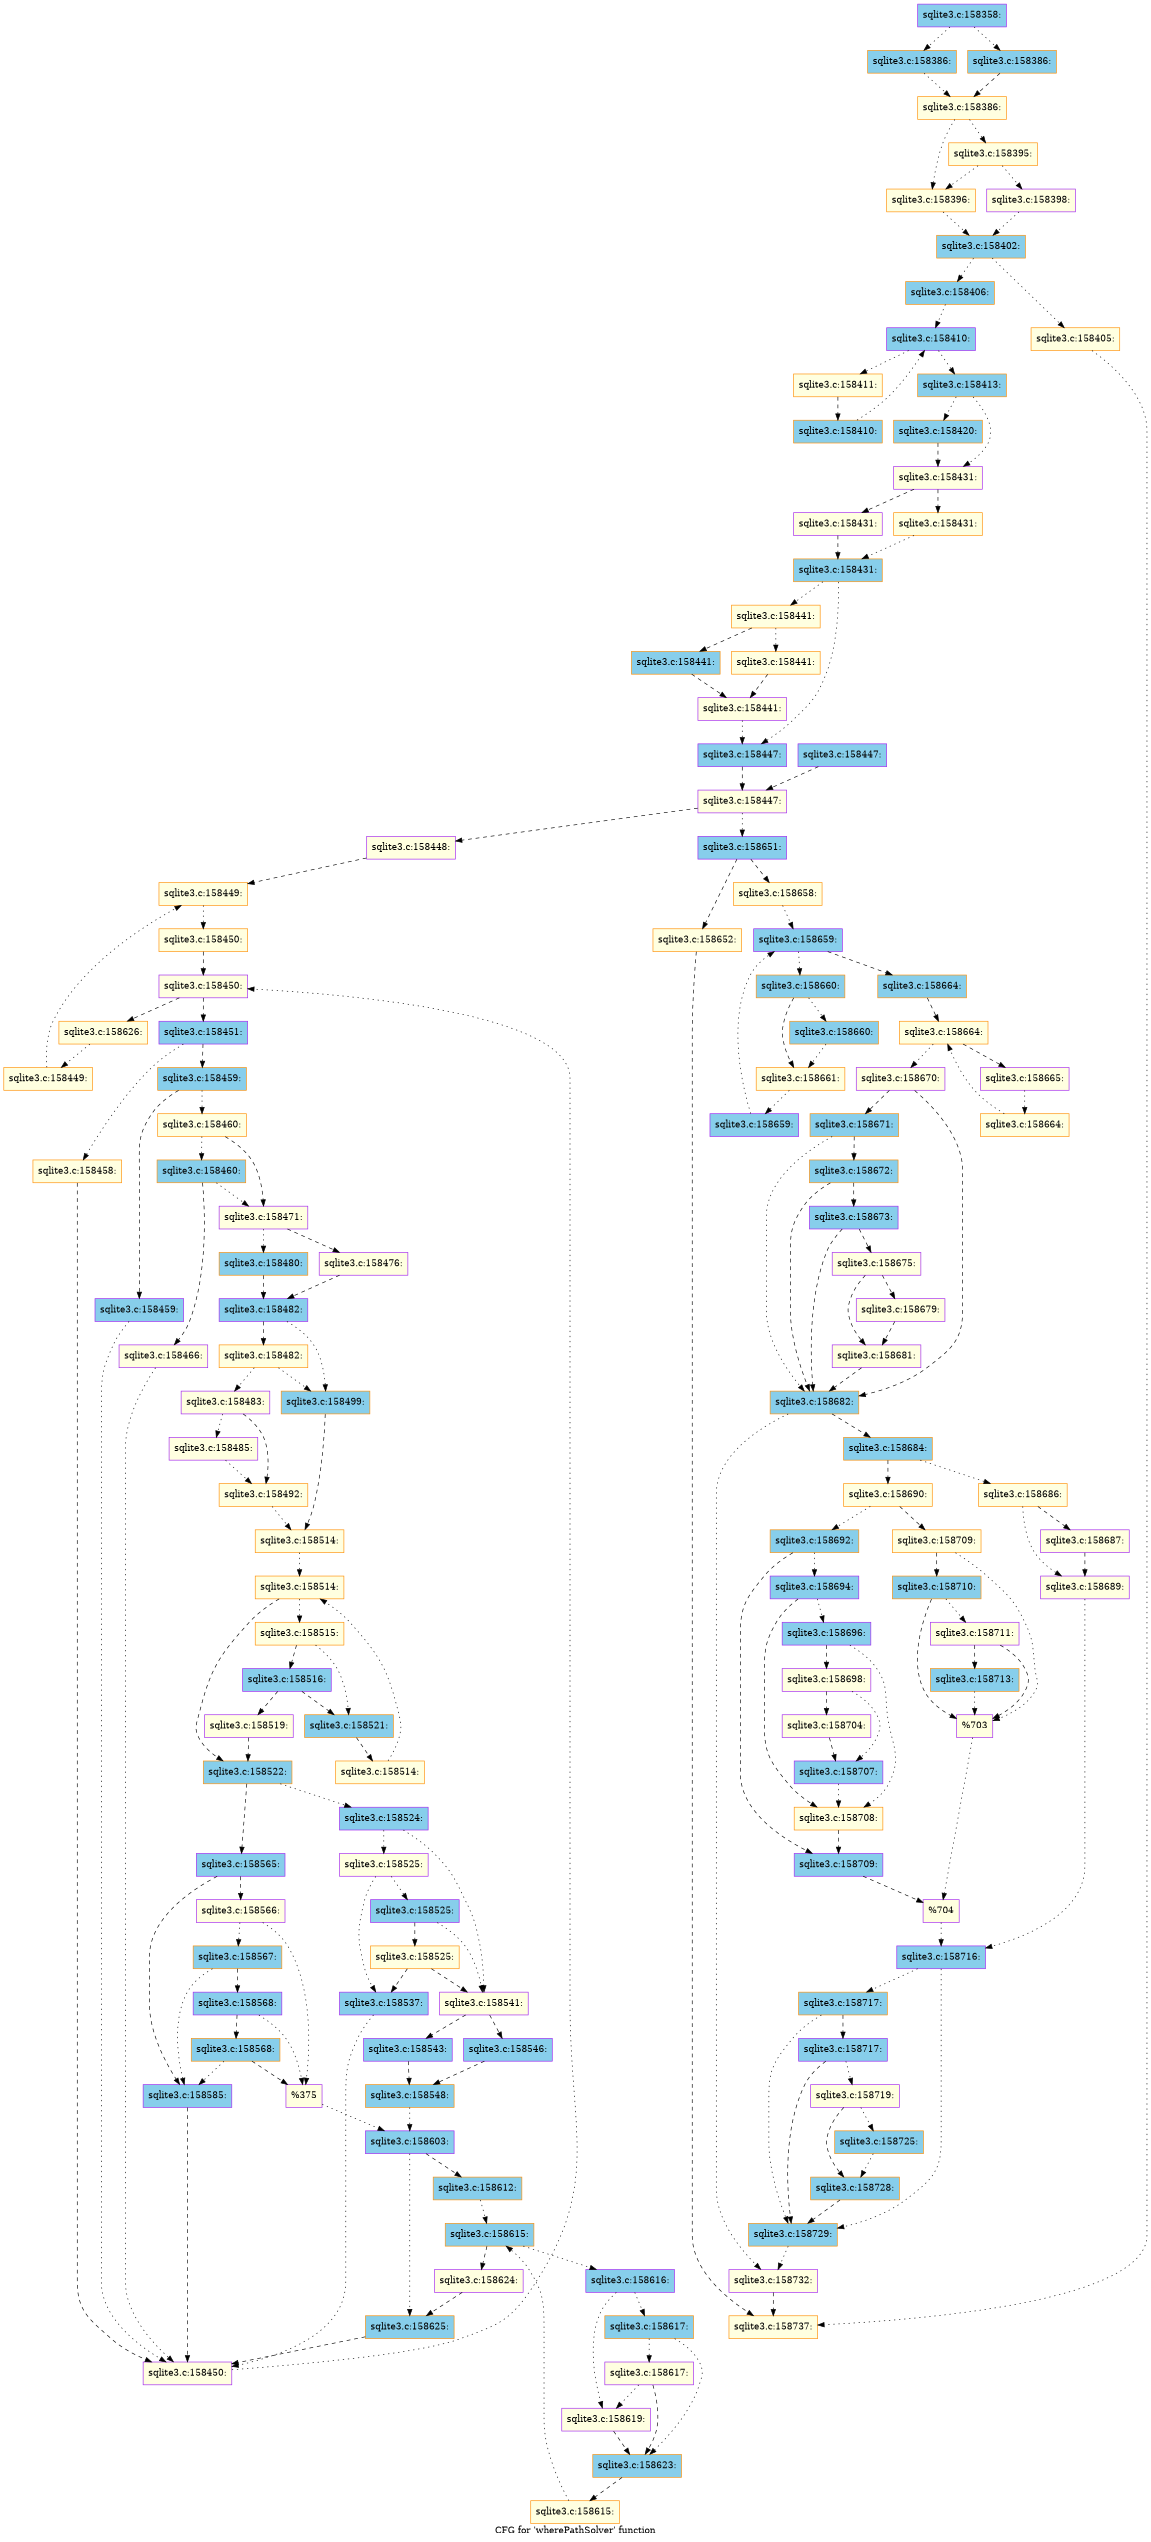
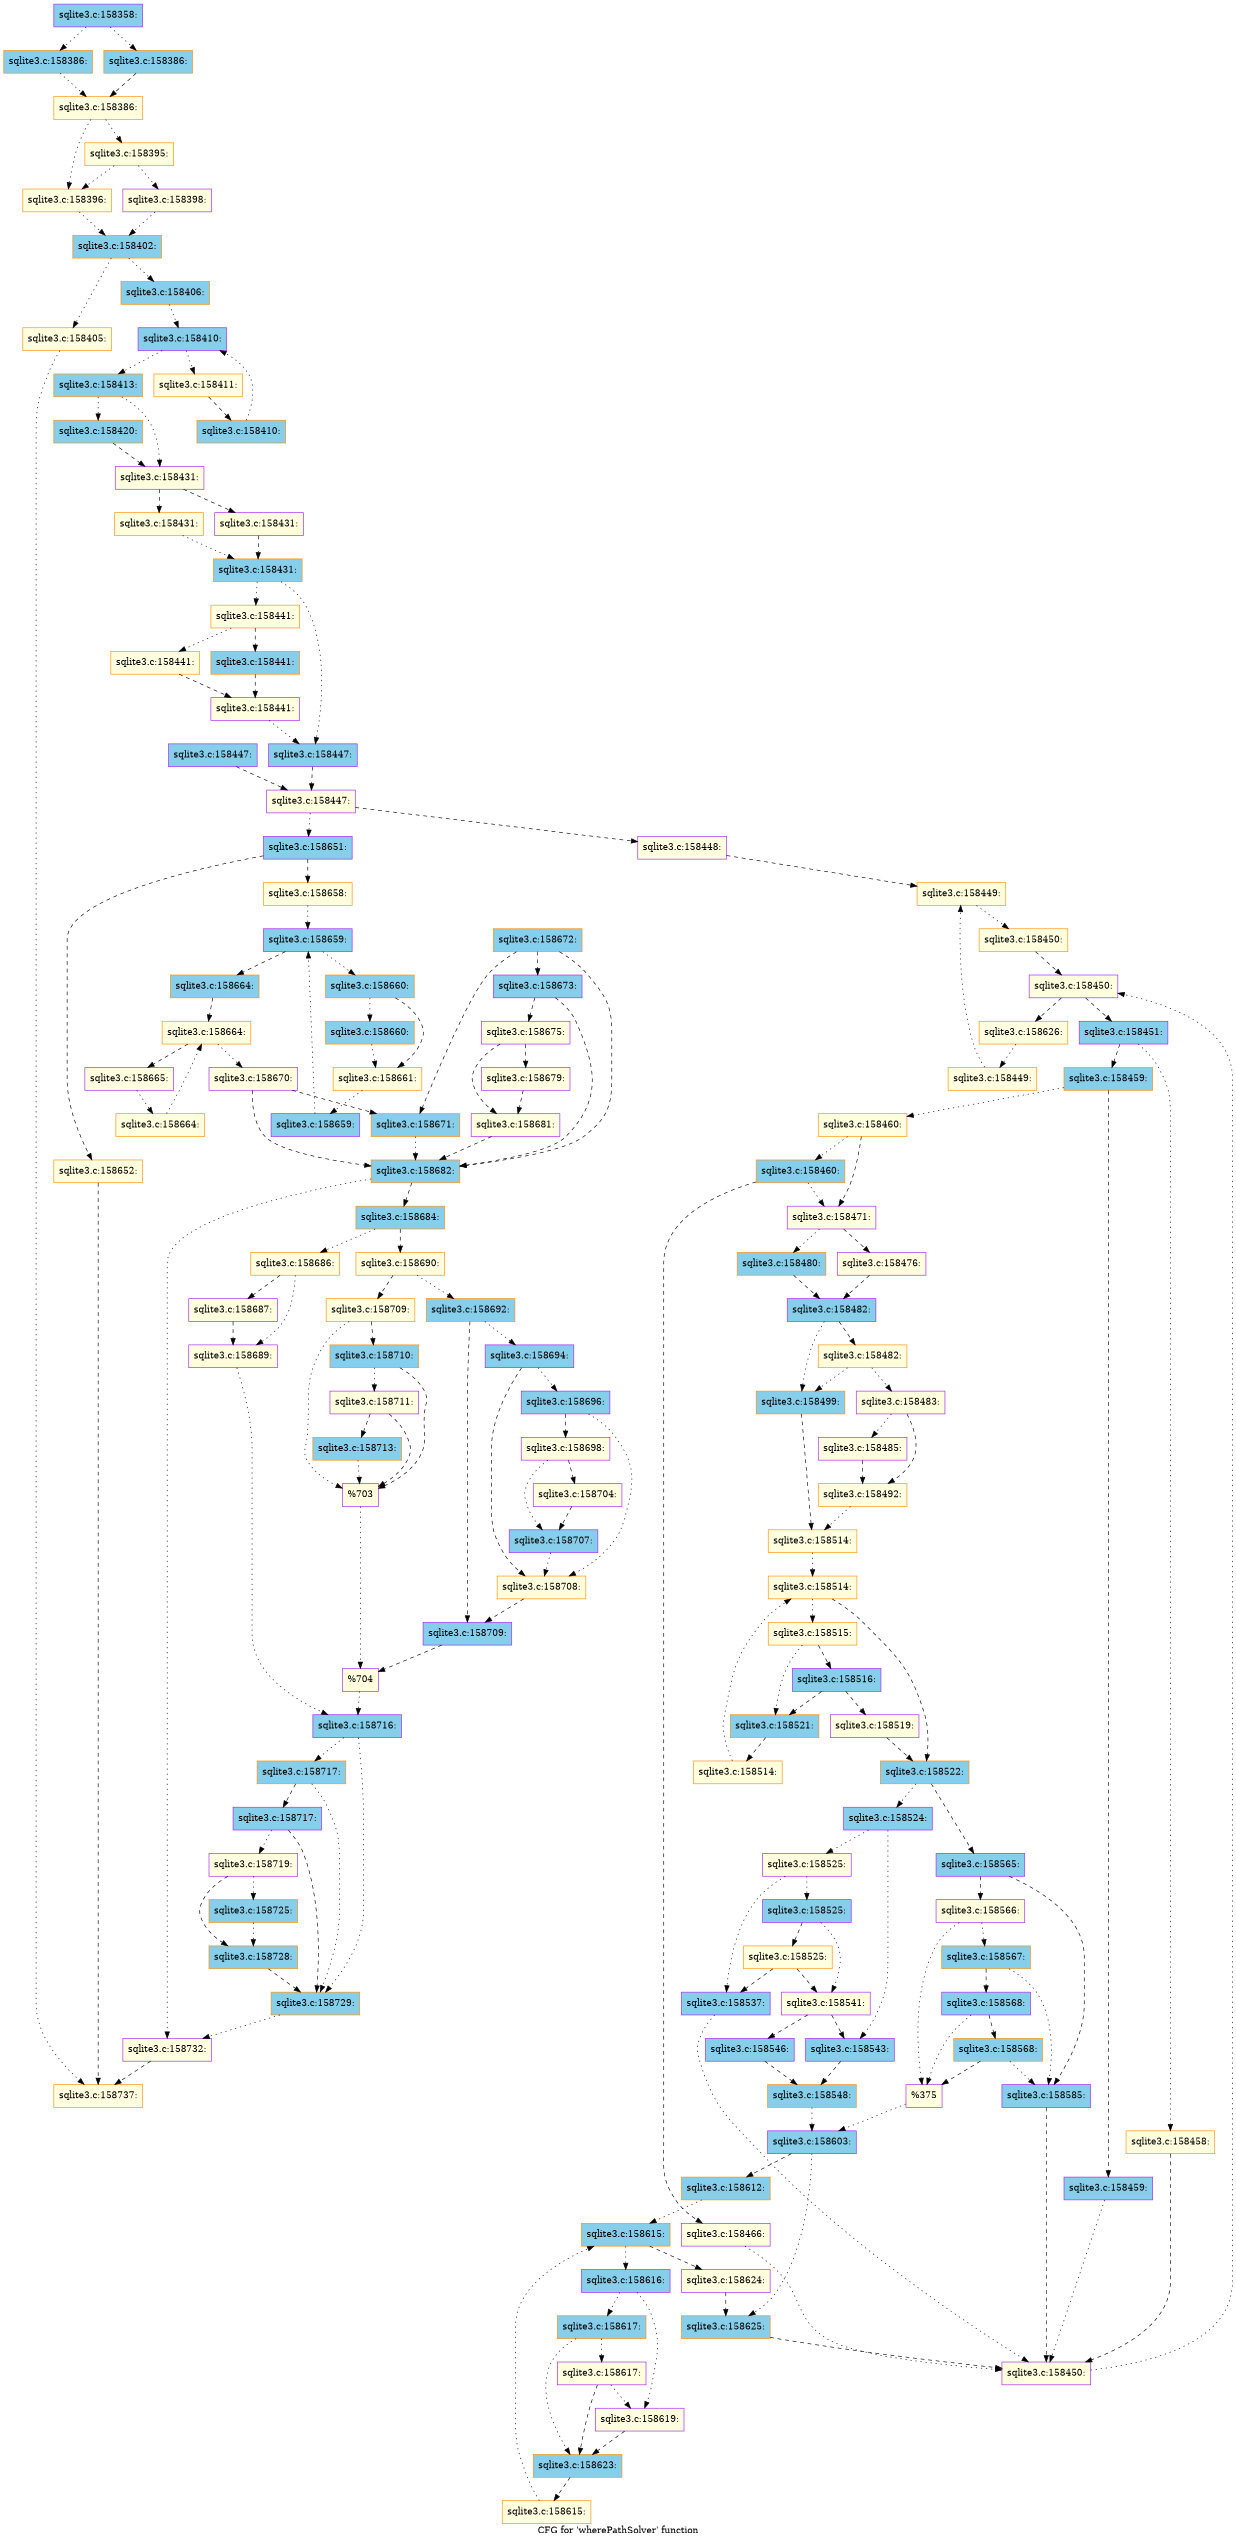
(854, 1145) -> (460, 1023)
(236, 1470) -> (863, 1469)
(464, 1897) -> (888, 1935)
